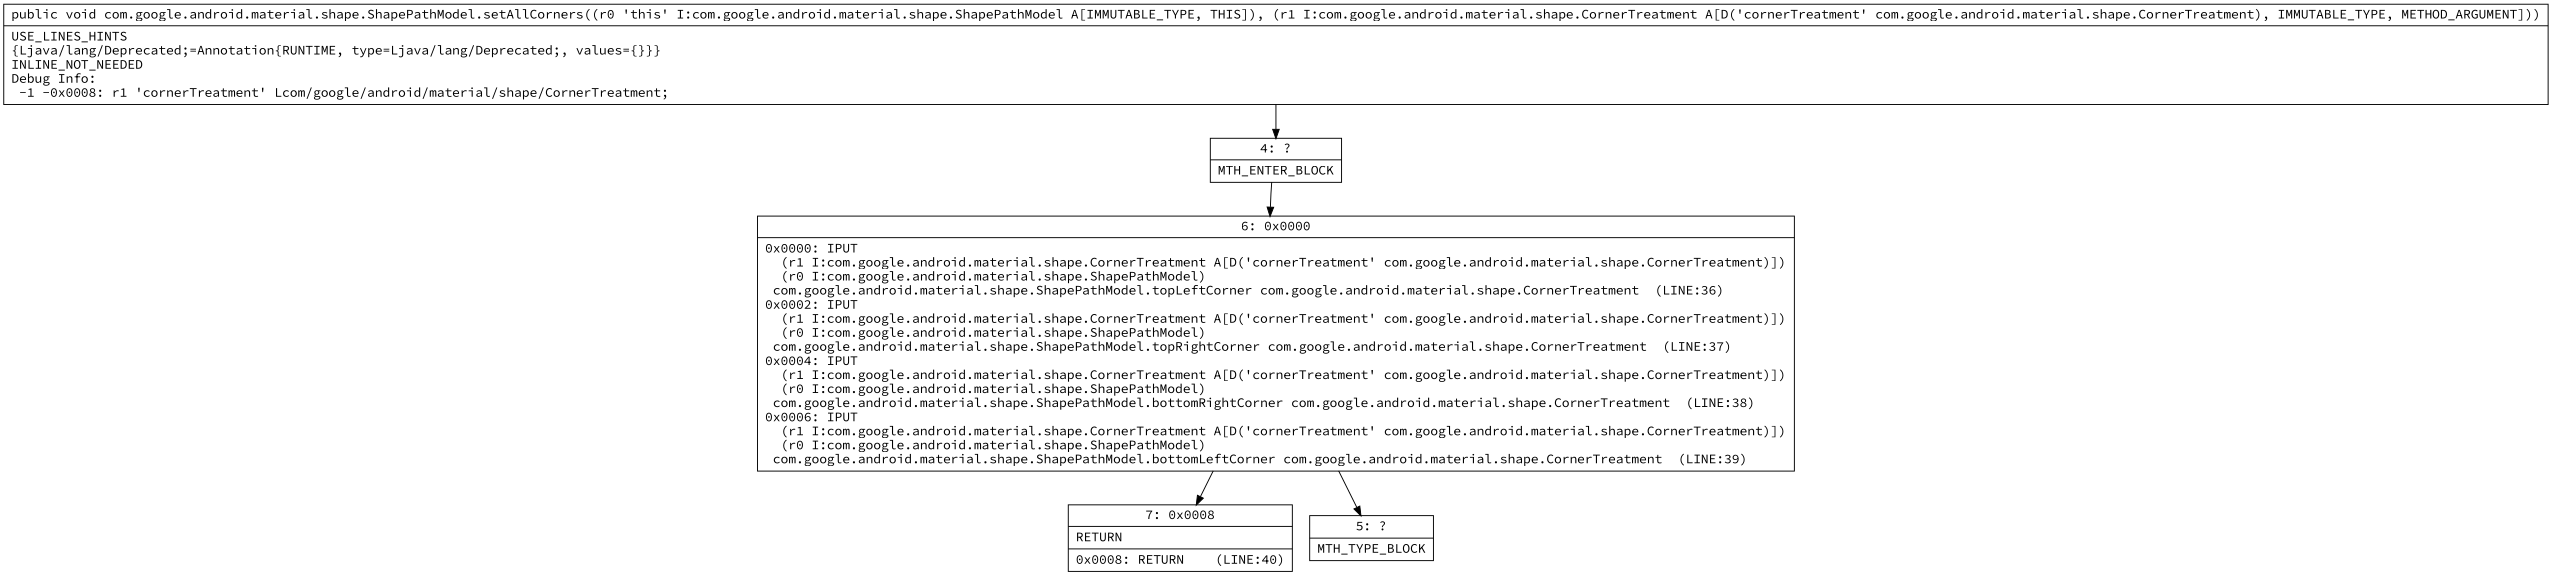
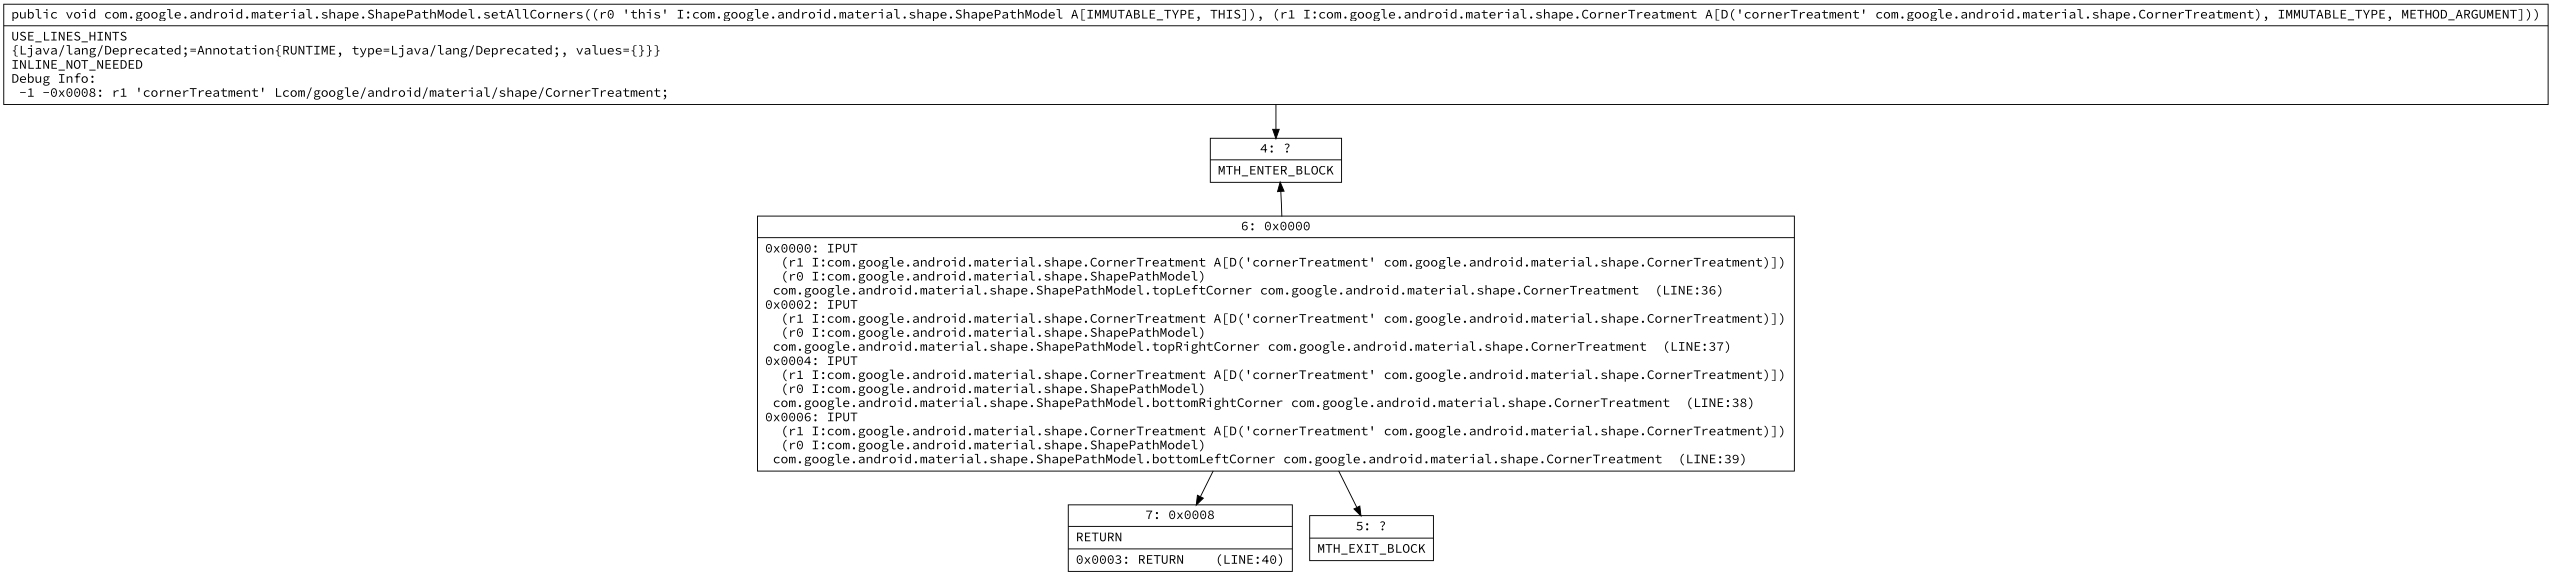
(1271, 194) -> (1281, 204)
(1372, 549) -> (1372, 549)
(1180, 560) -> (1180, 560)
